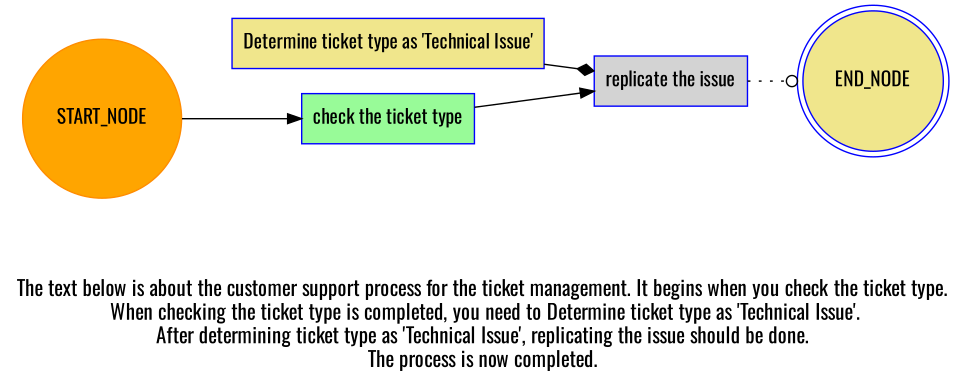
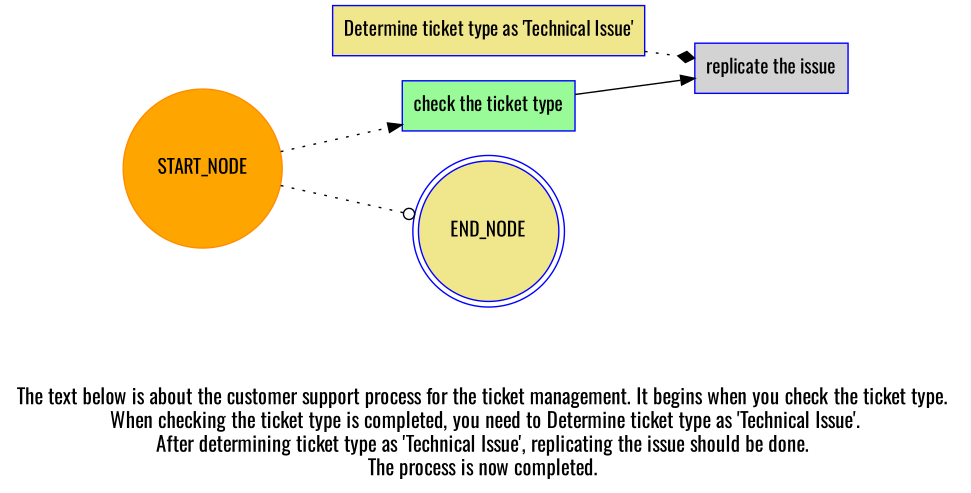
(561, 66) -> (661, 54)
(767, 81) -> (342, 199)
(235, 119) -> (334, 140)
